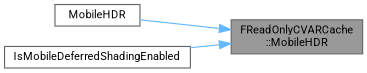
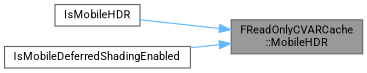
(97, 15) -> (97, 15)
